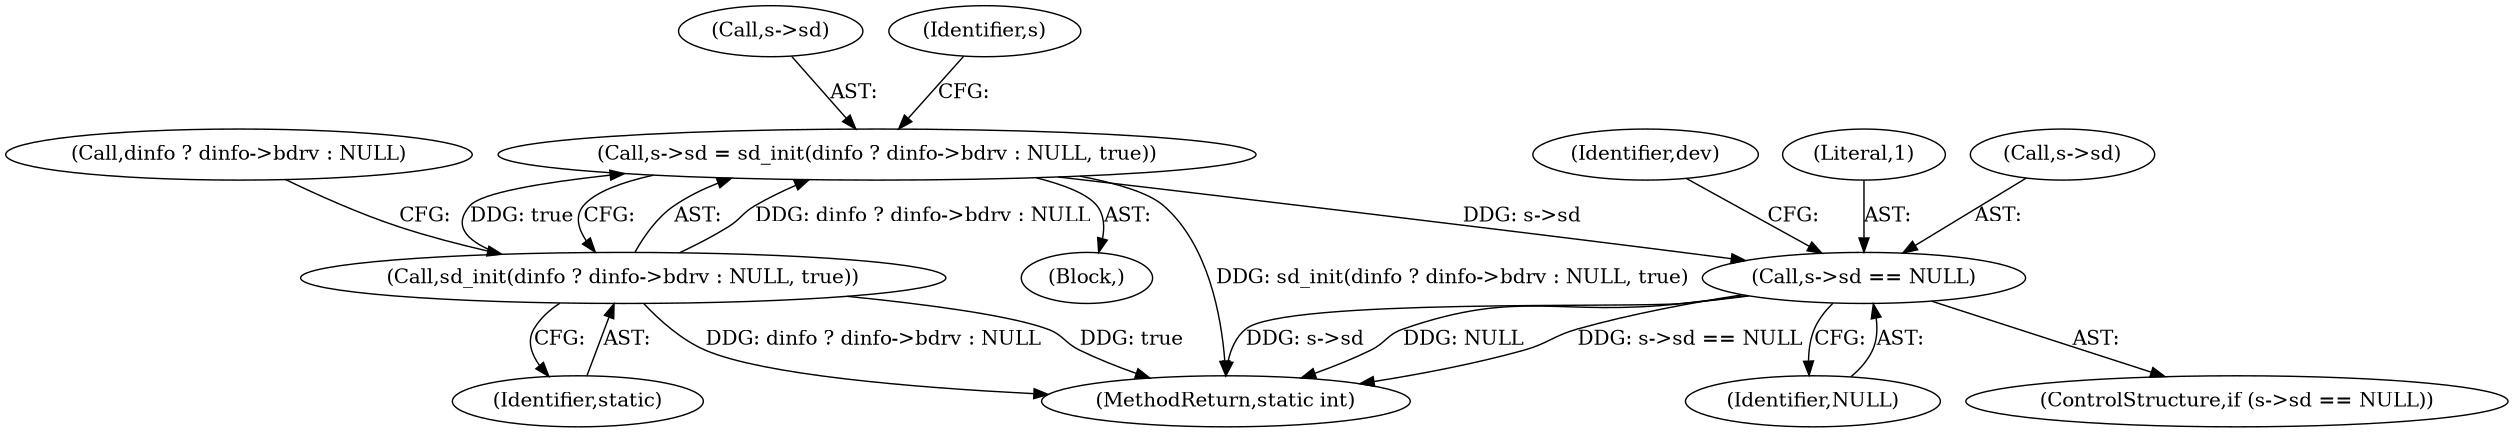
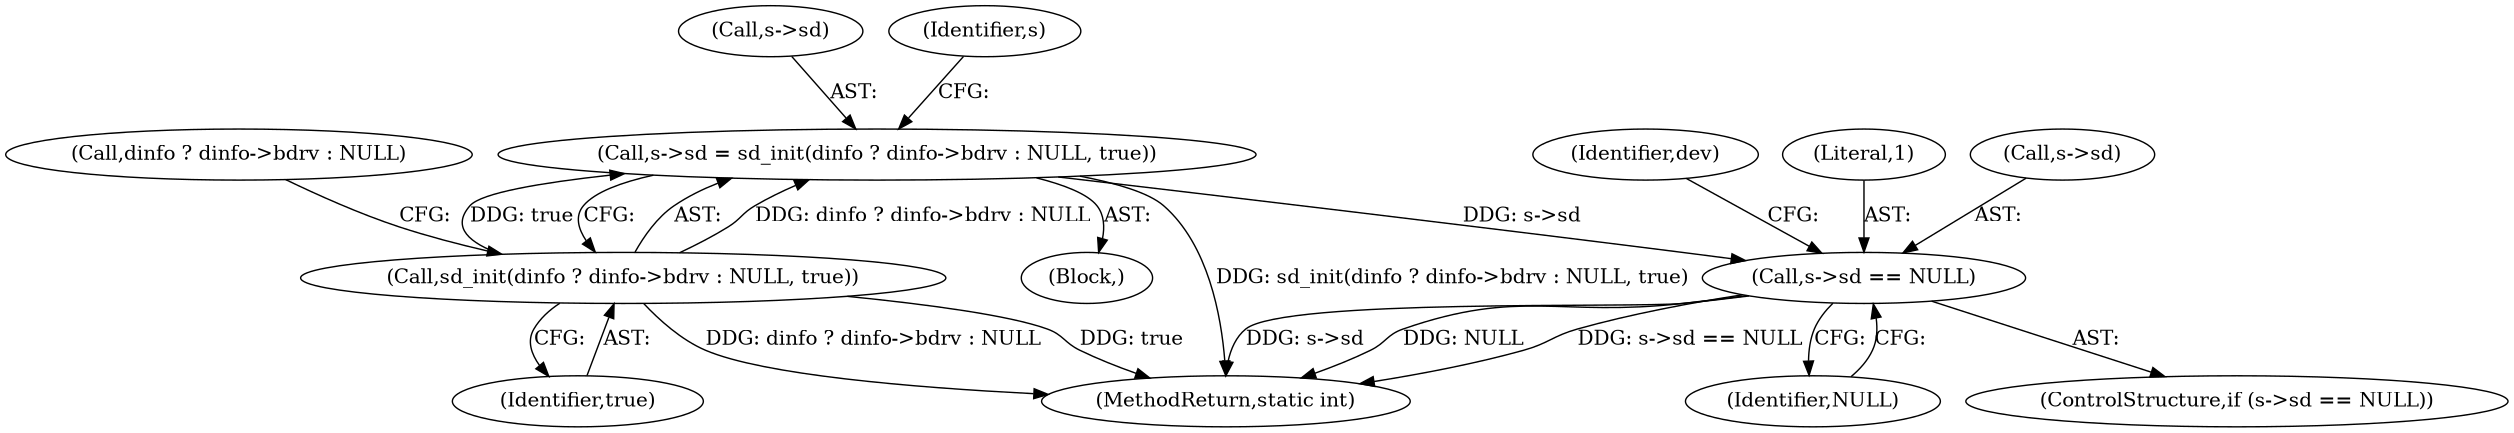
(1904, 340) -> (1904, 340)
(578, 401) -> (578, 401)
